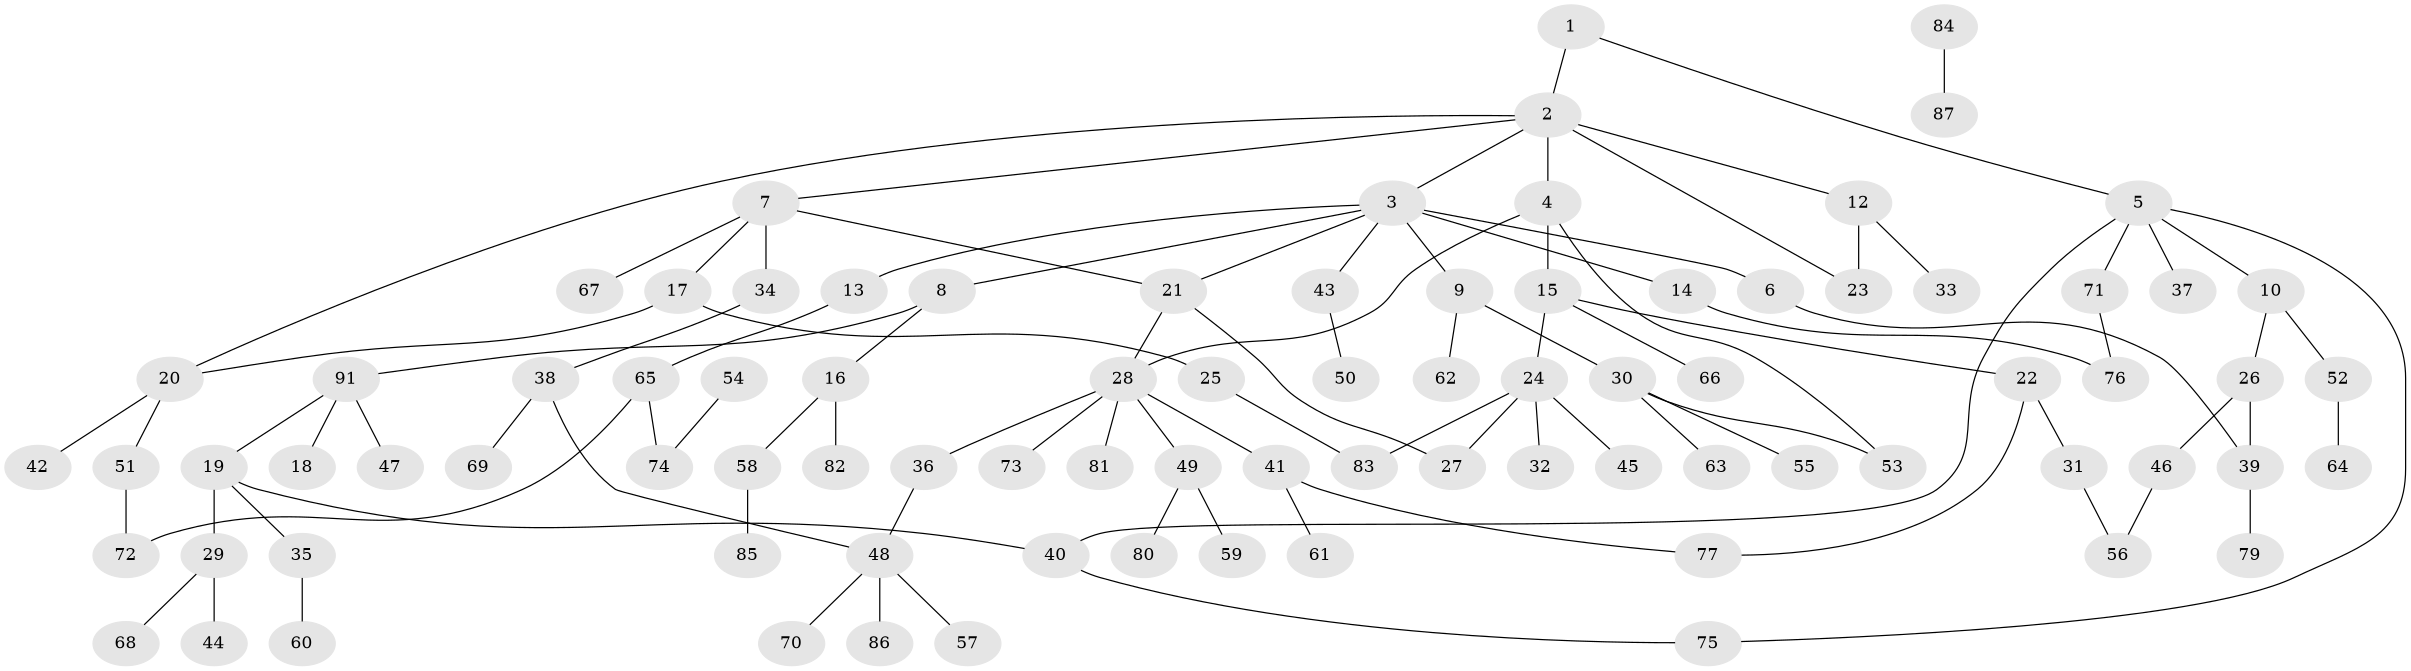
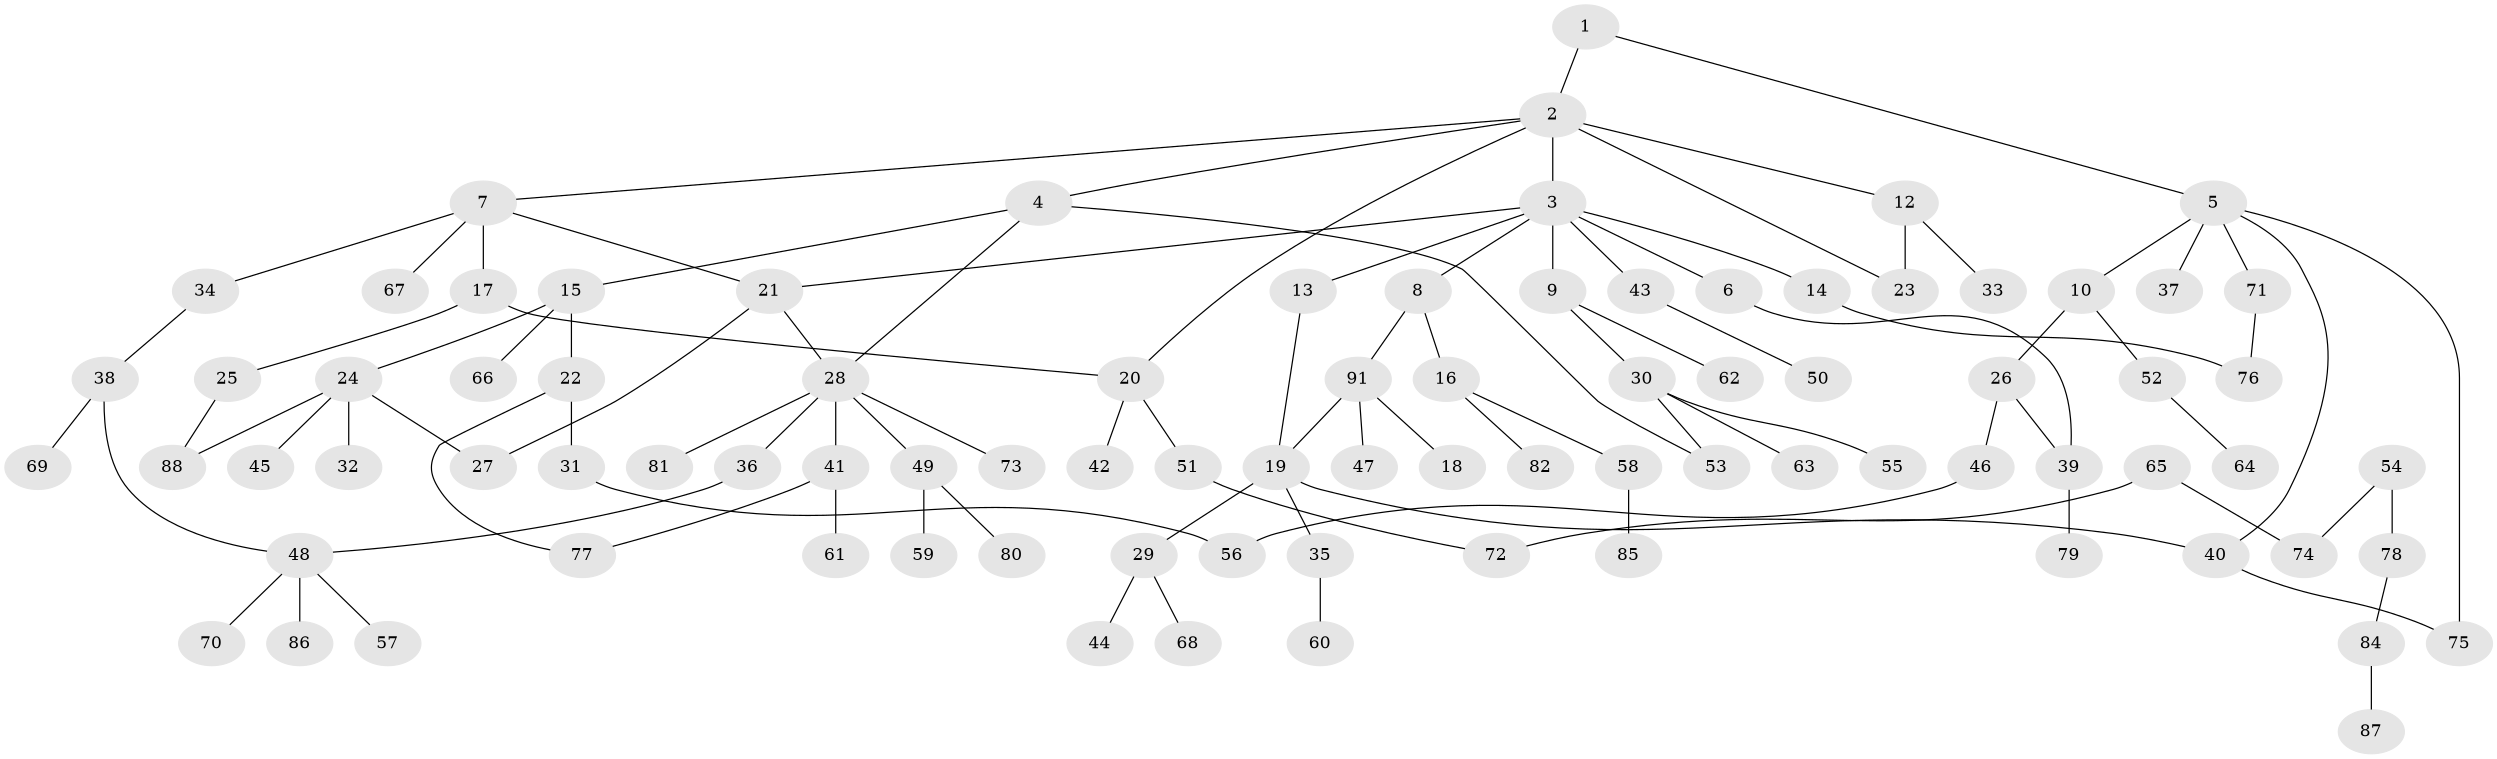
(754, 334) -> (1290, 379)
(1364, 467) -> (173, 467)
none -> (2392, 556)
